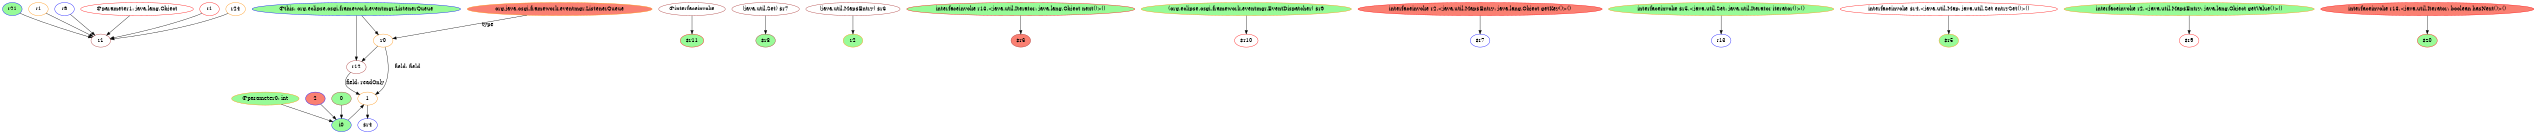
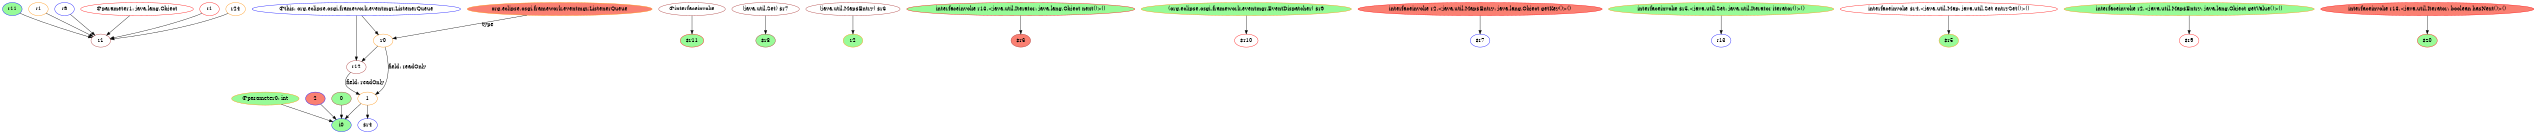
(12, 9) -> (12, 9)
(356, 9) -> (356, 9)
(560, 9) -> (560, 9)
(407, 67) -> (407, 67)
(355, 114) -> (354, 110)
